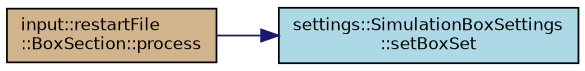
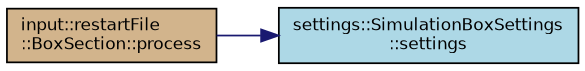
(429, 36) -> (429, 36)
